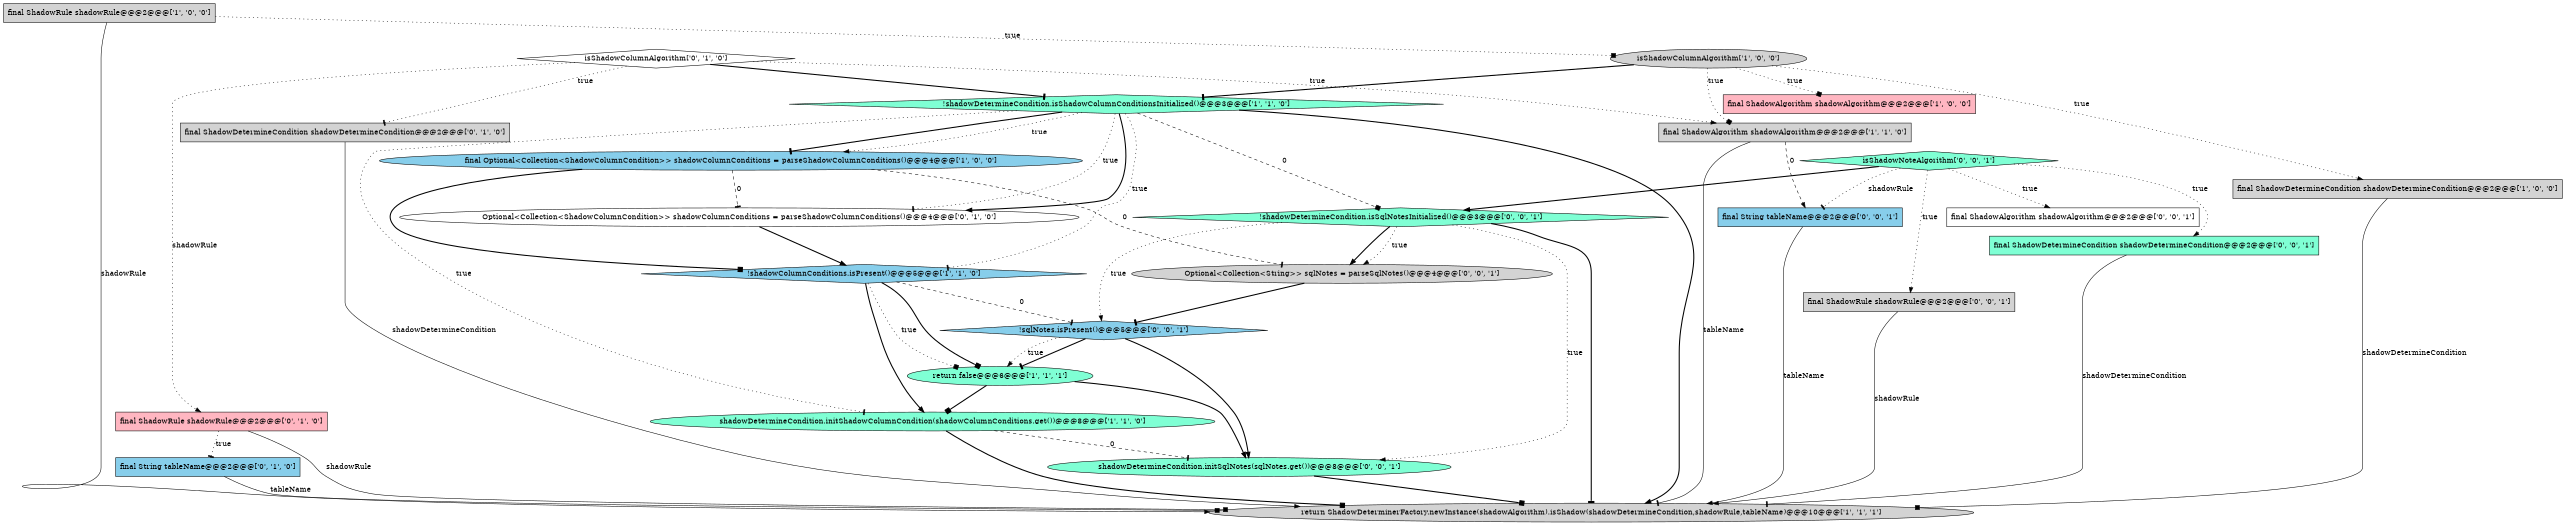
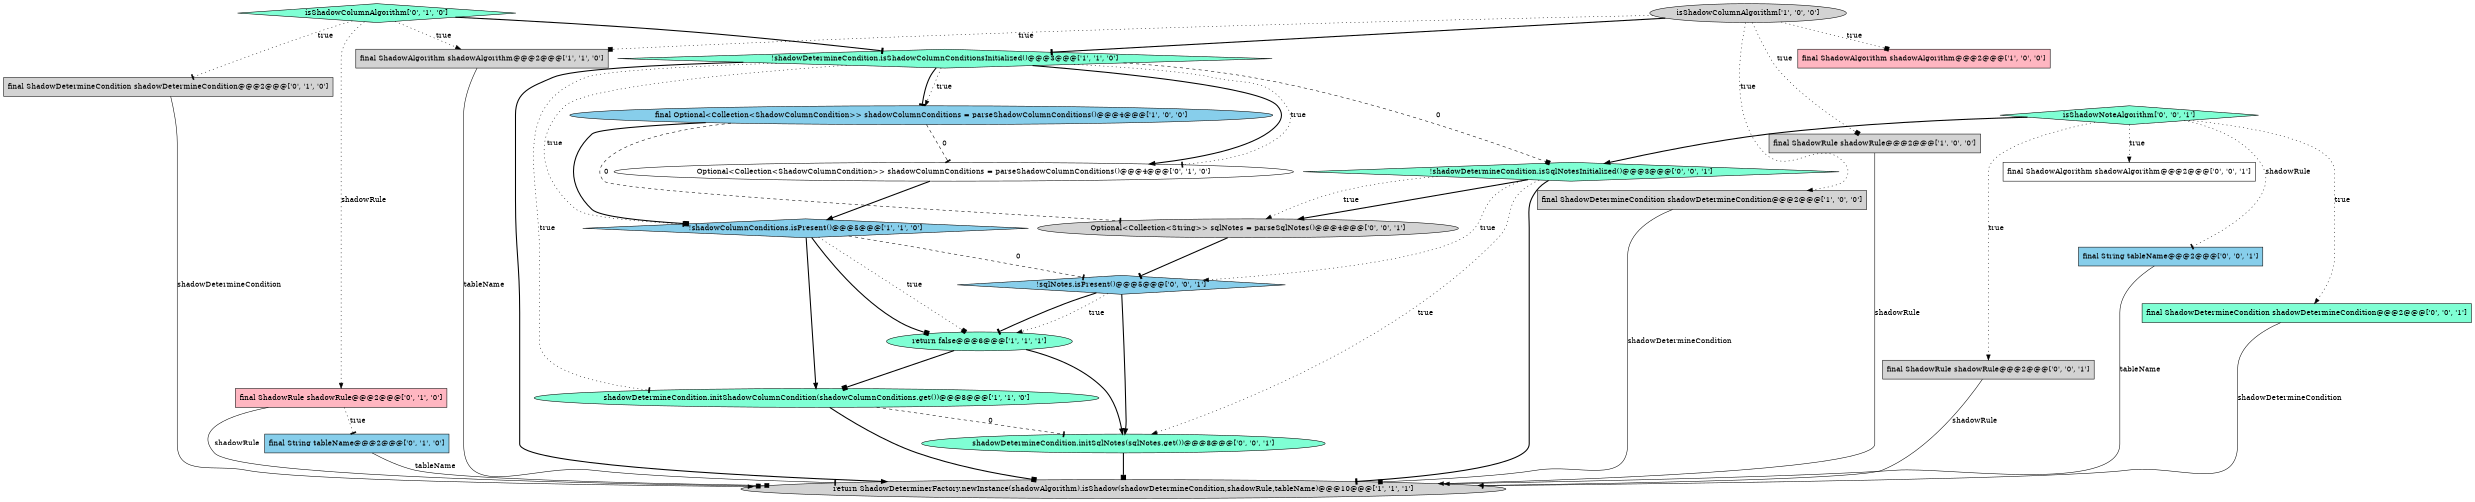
(913, 36) -> (1794, 86)
(656, 59) -> (377, 13)
(1790, 172) -> none
